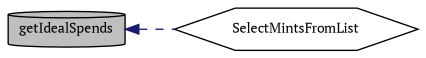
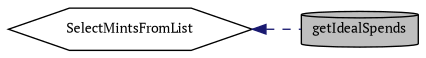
(157, 29) -> (284, 29)
